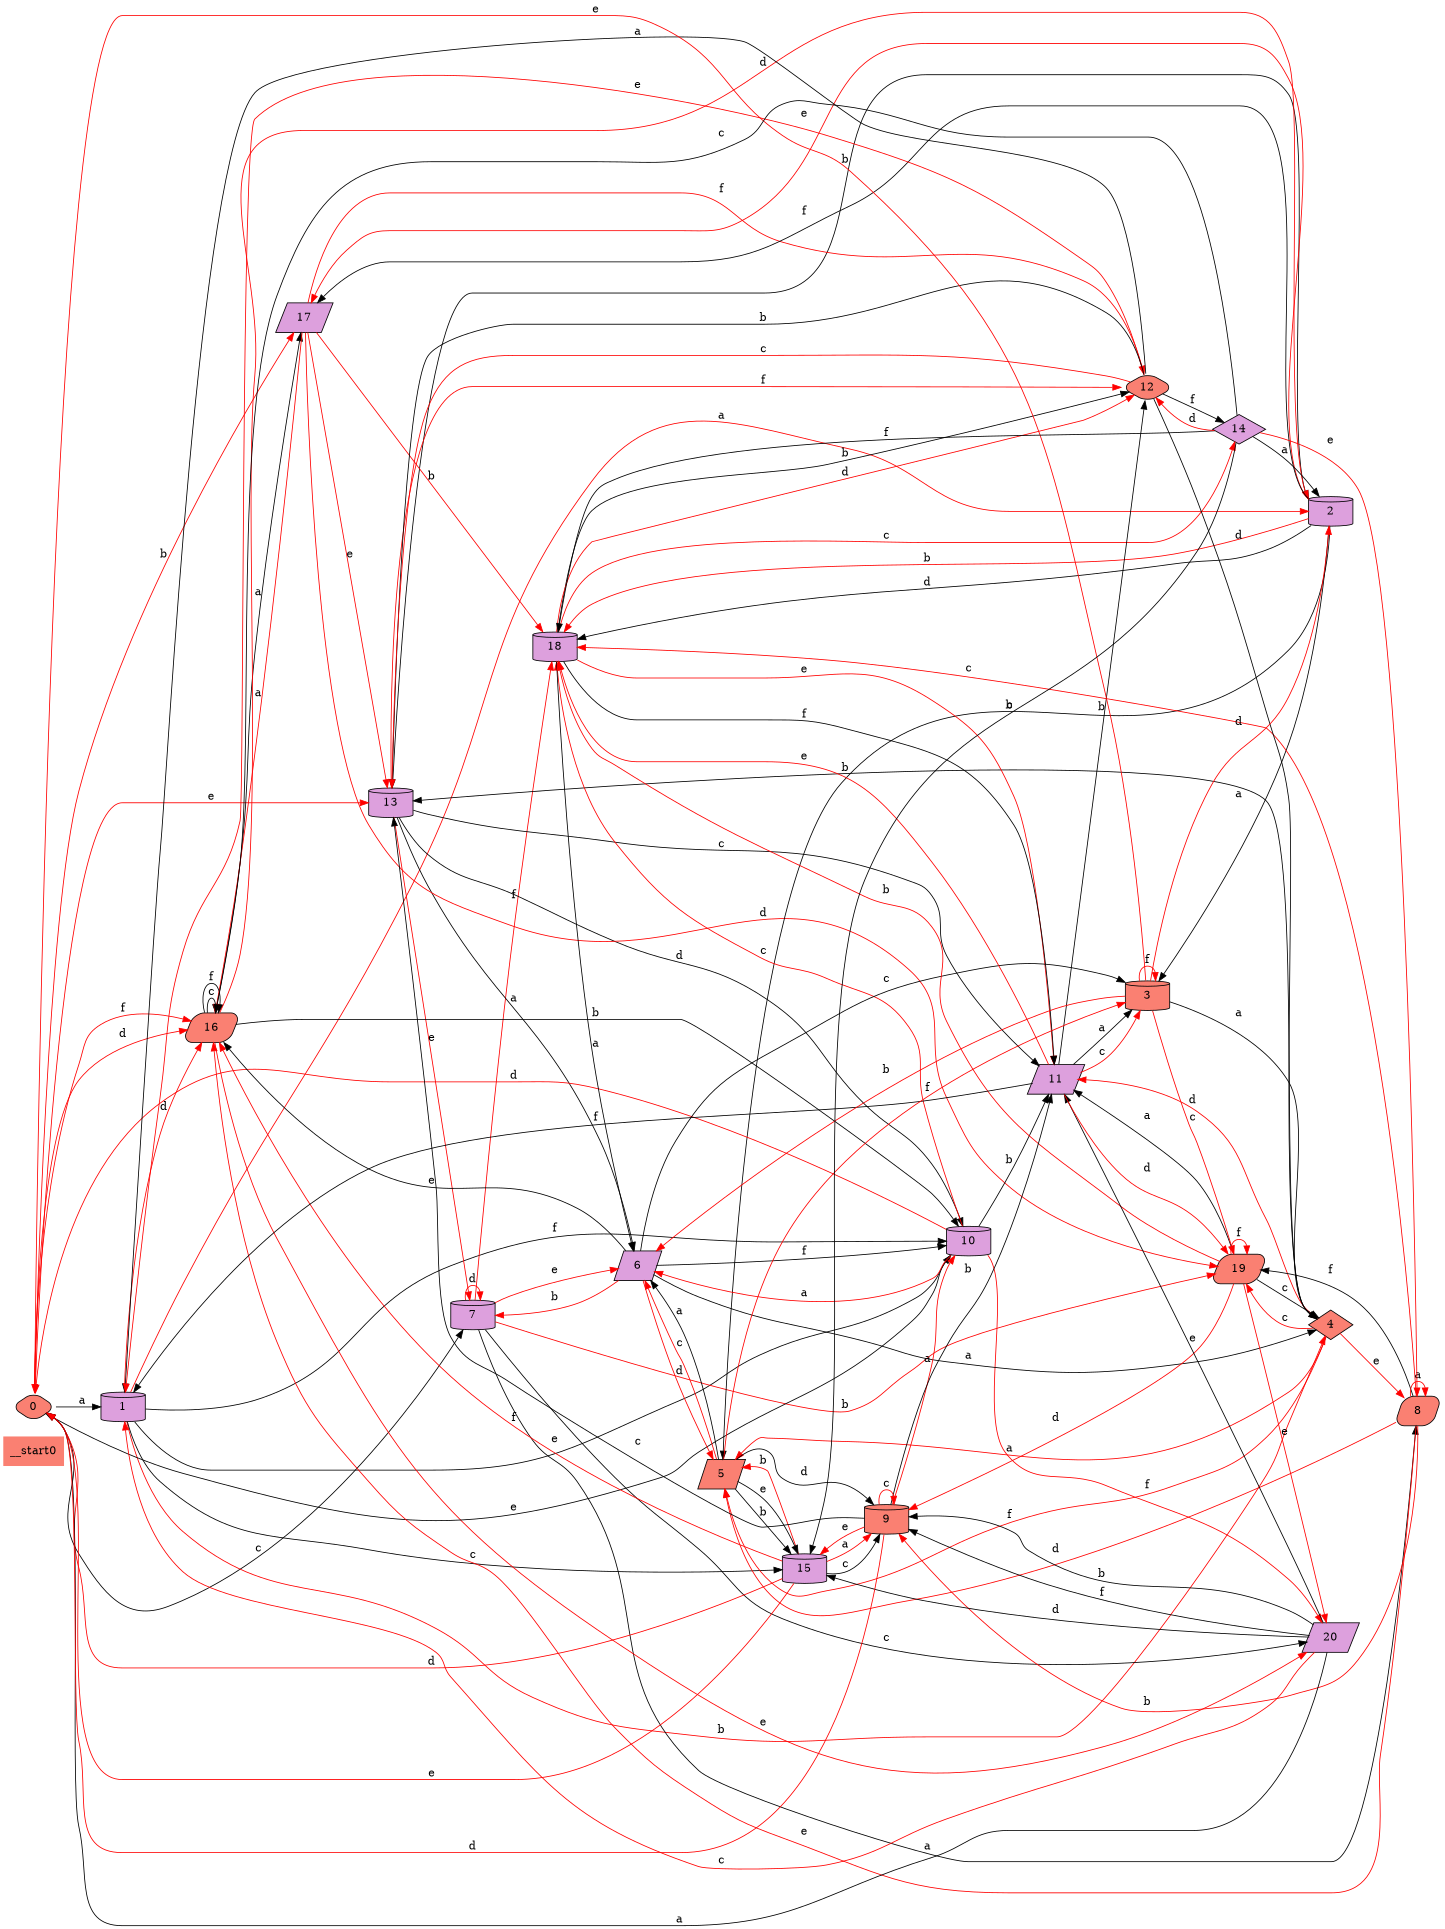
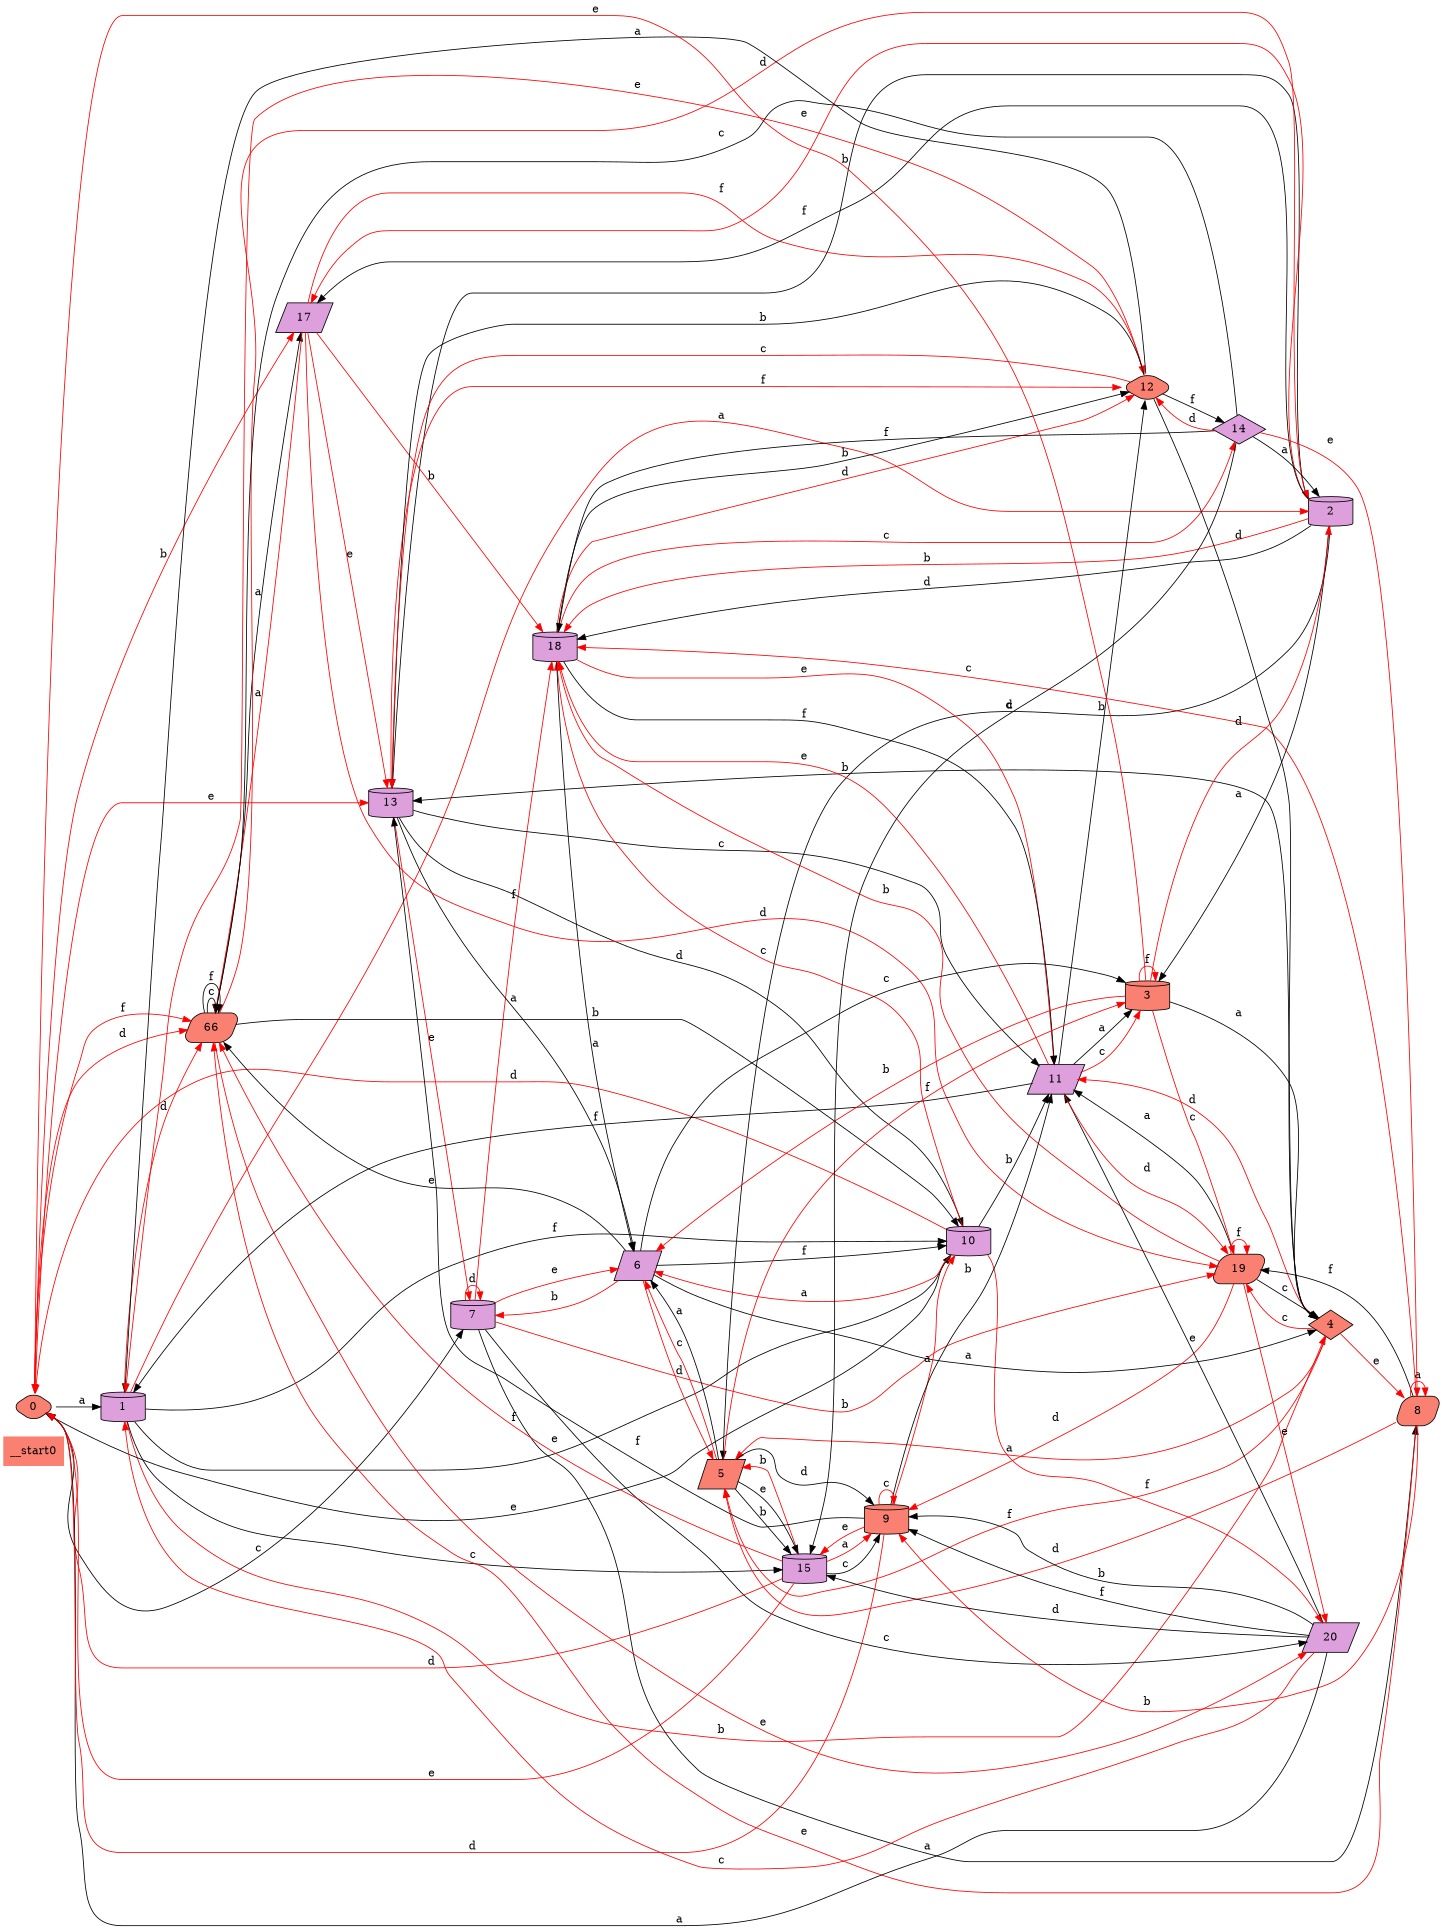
(1010, 706) -> (1010, 706)
(212, 1028) -> (212, 1028)
(638, 1442) -> (638, 1442)
